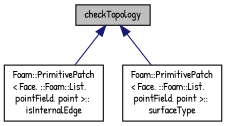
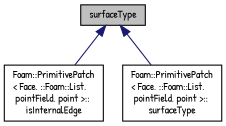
(113, 15) -> (113, 15)
